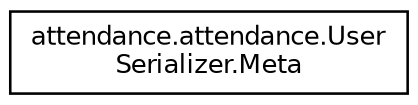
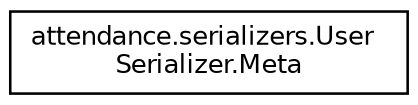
(209, 53) -> (209, 53)
